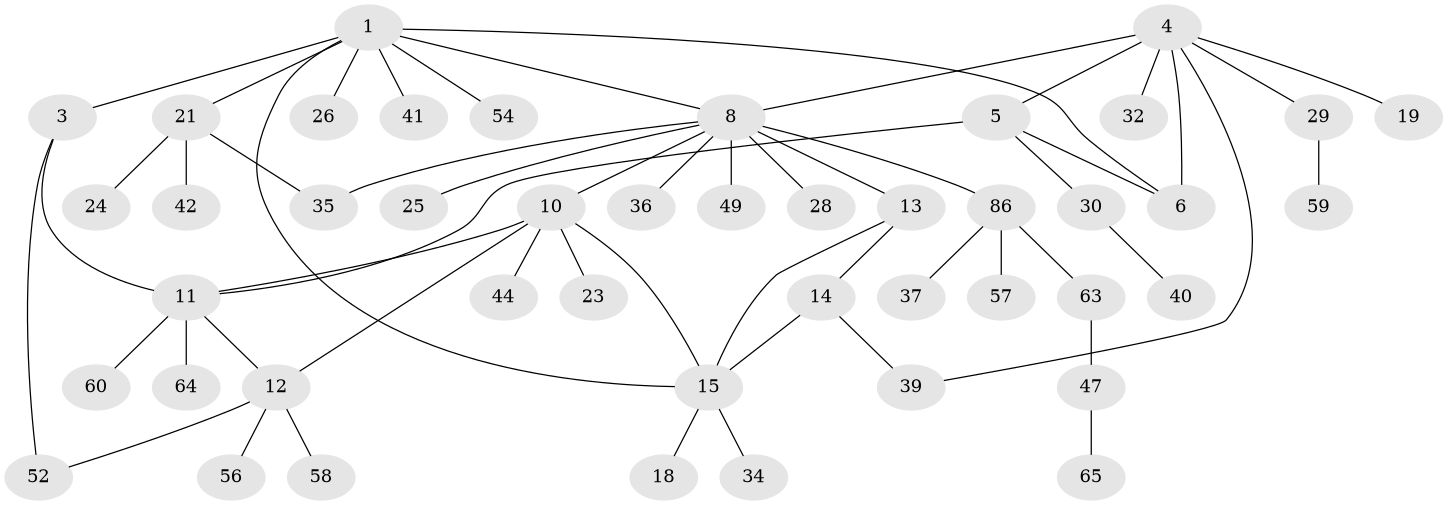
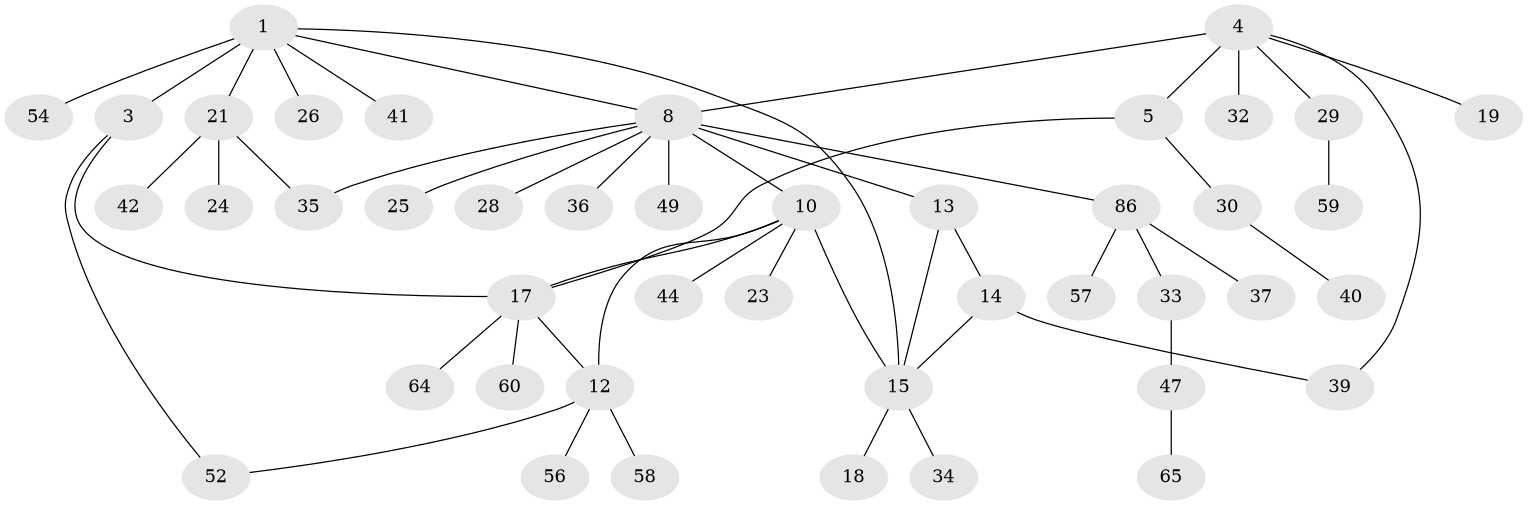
(1181, 208) -> none
(186, 298) -> (521, 298)
(1091, 298) -> (1171, 298)
